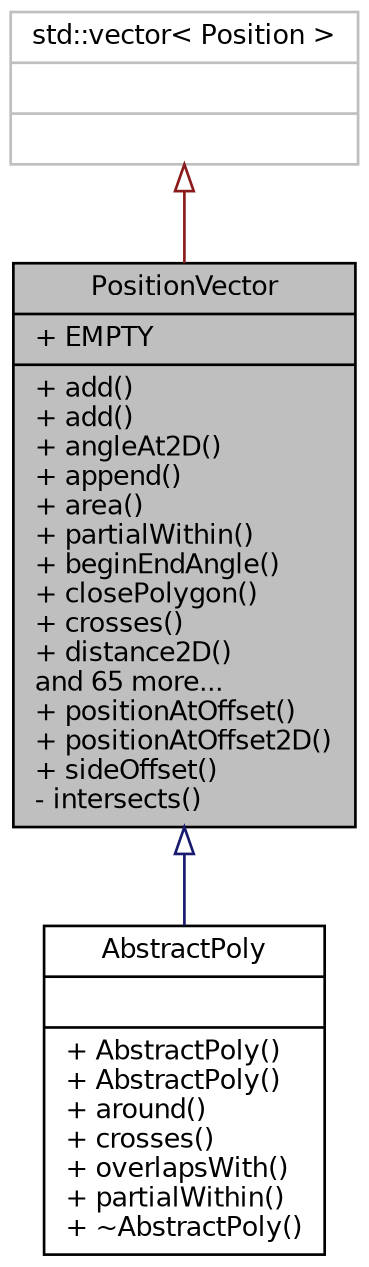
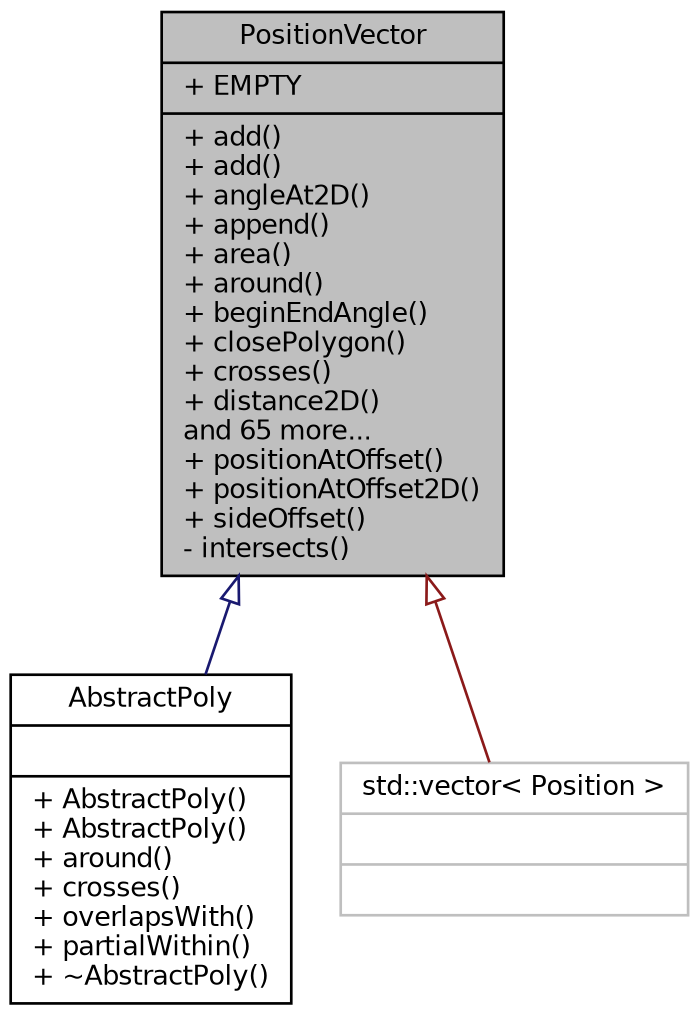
(184, 227) -> (462, 682)
(144, 536) -> (254, 285)
